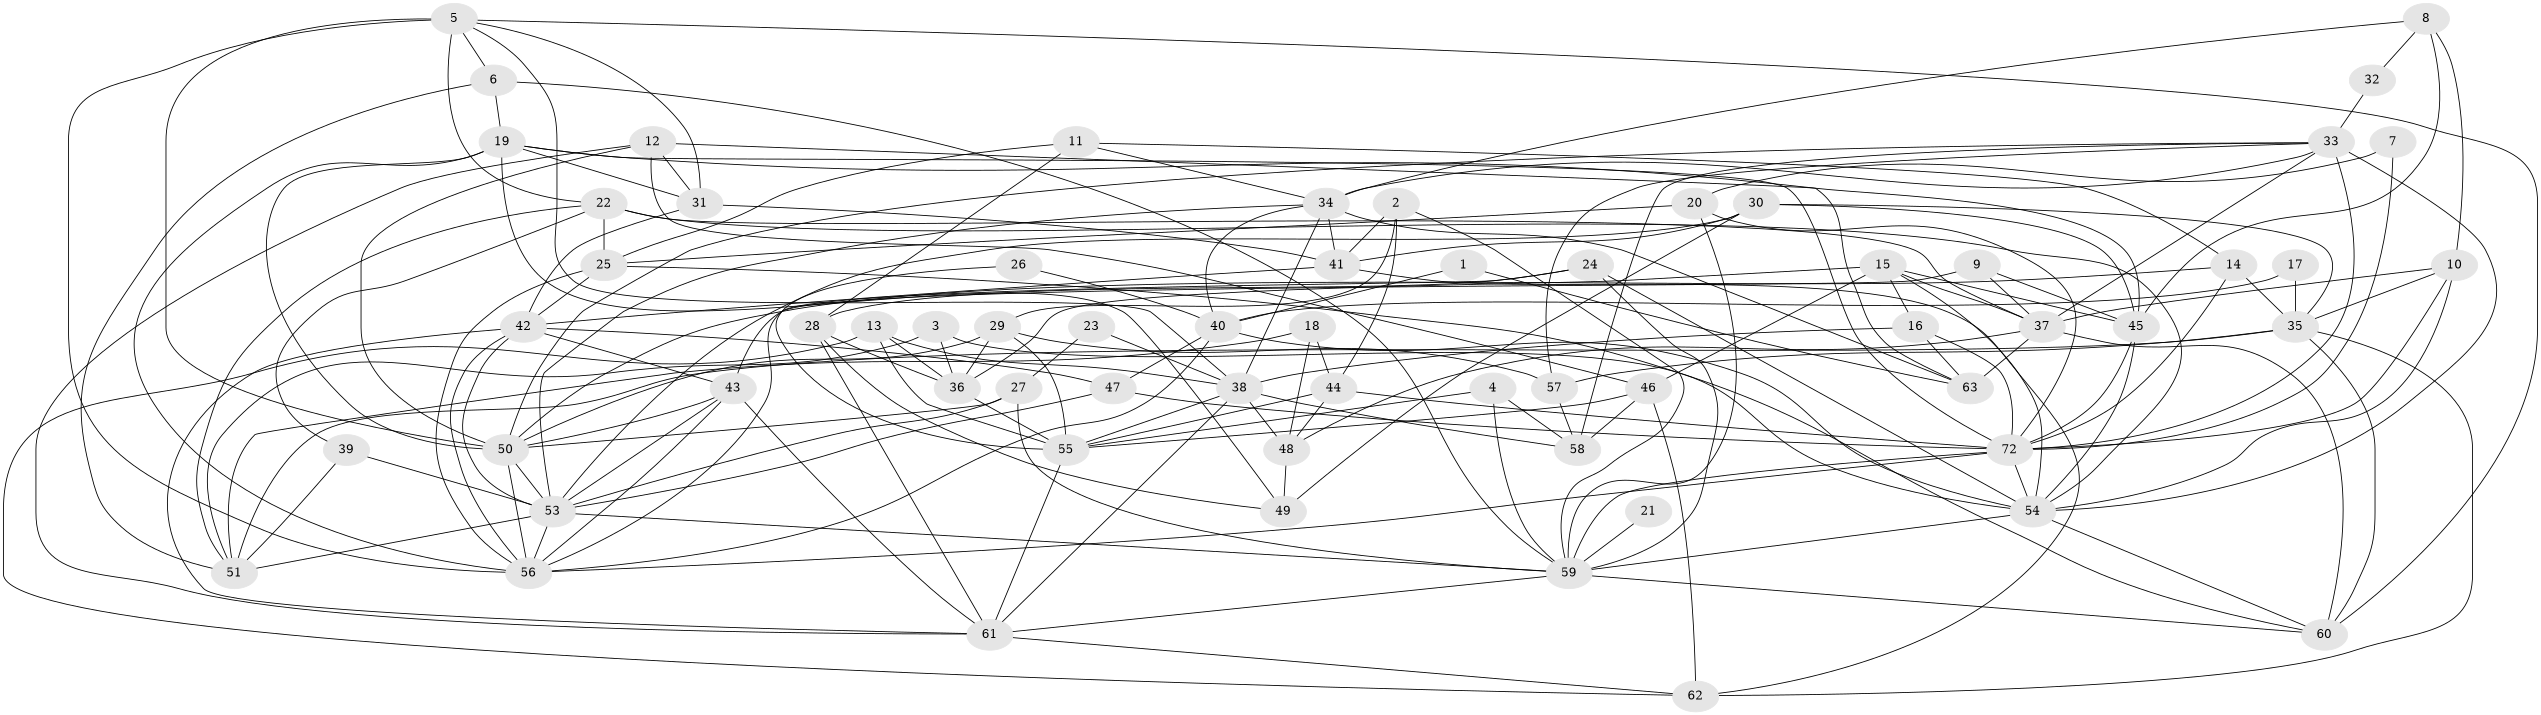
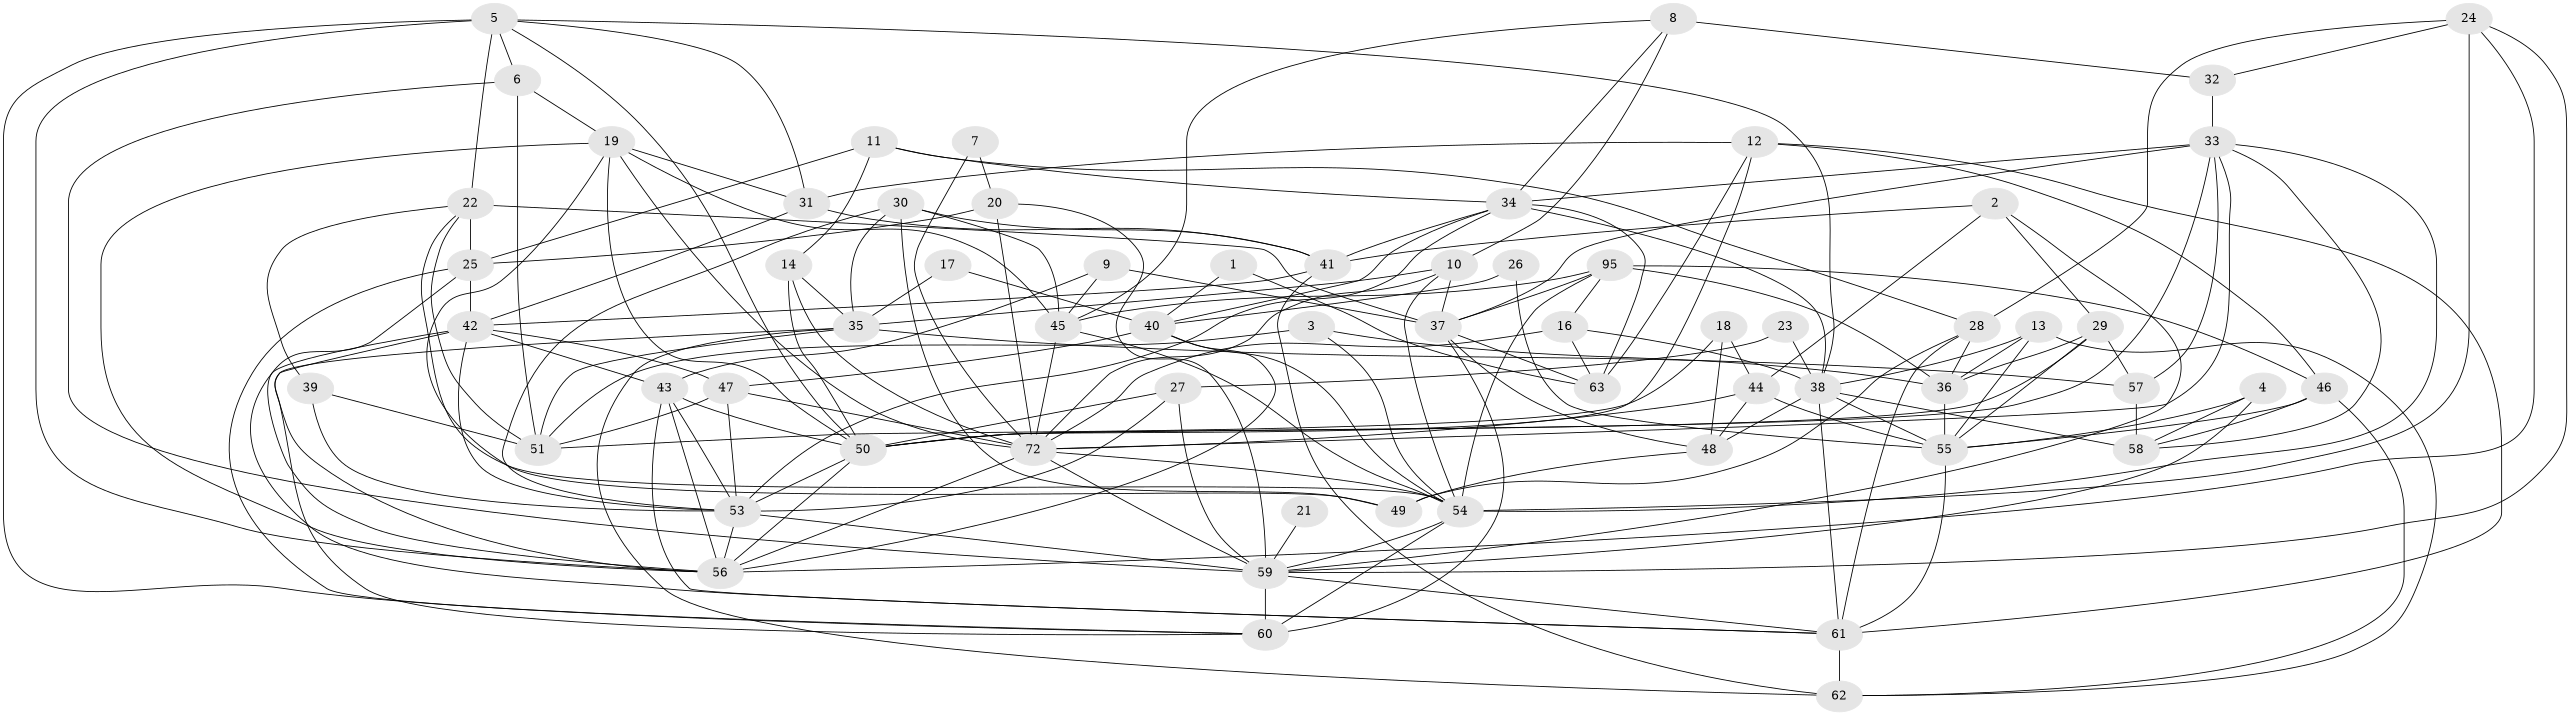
none -> (2341, 50)
(1883, 265) -> (1610, 265)
(394, 542) -> (635, 424)
